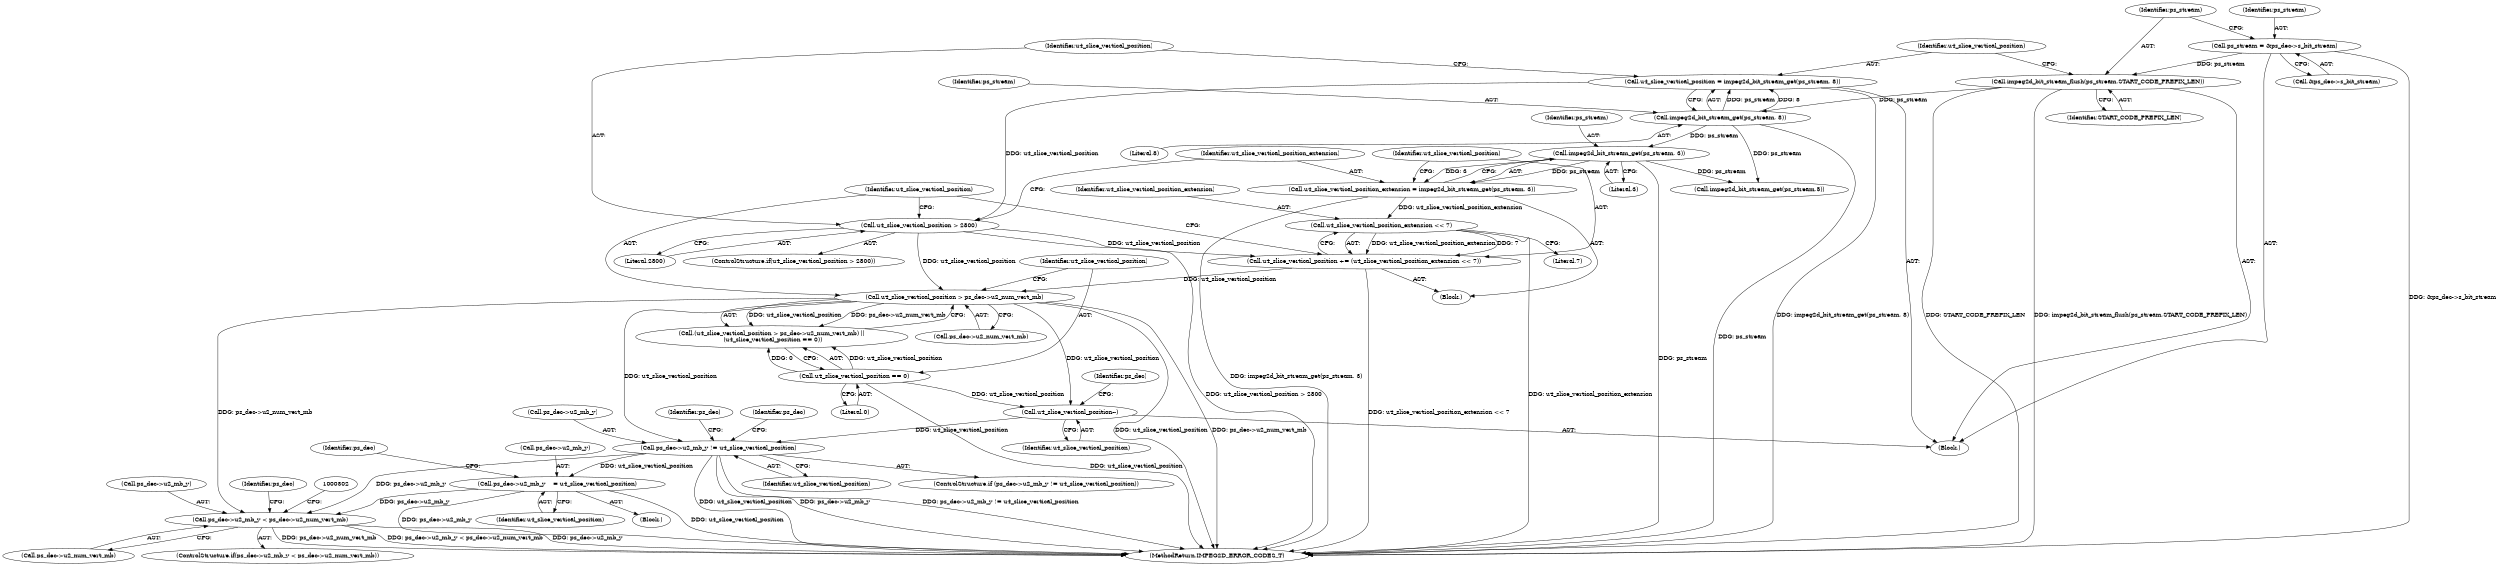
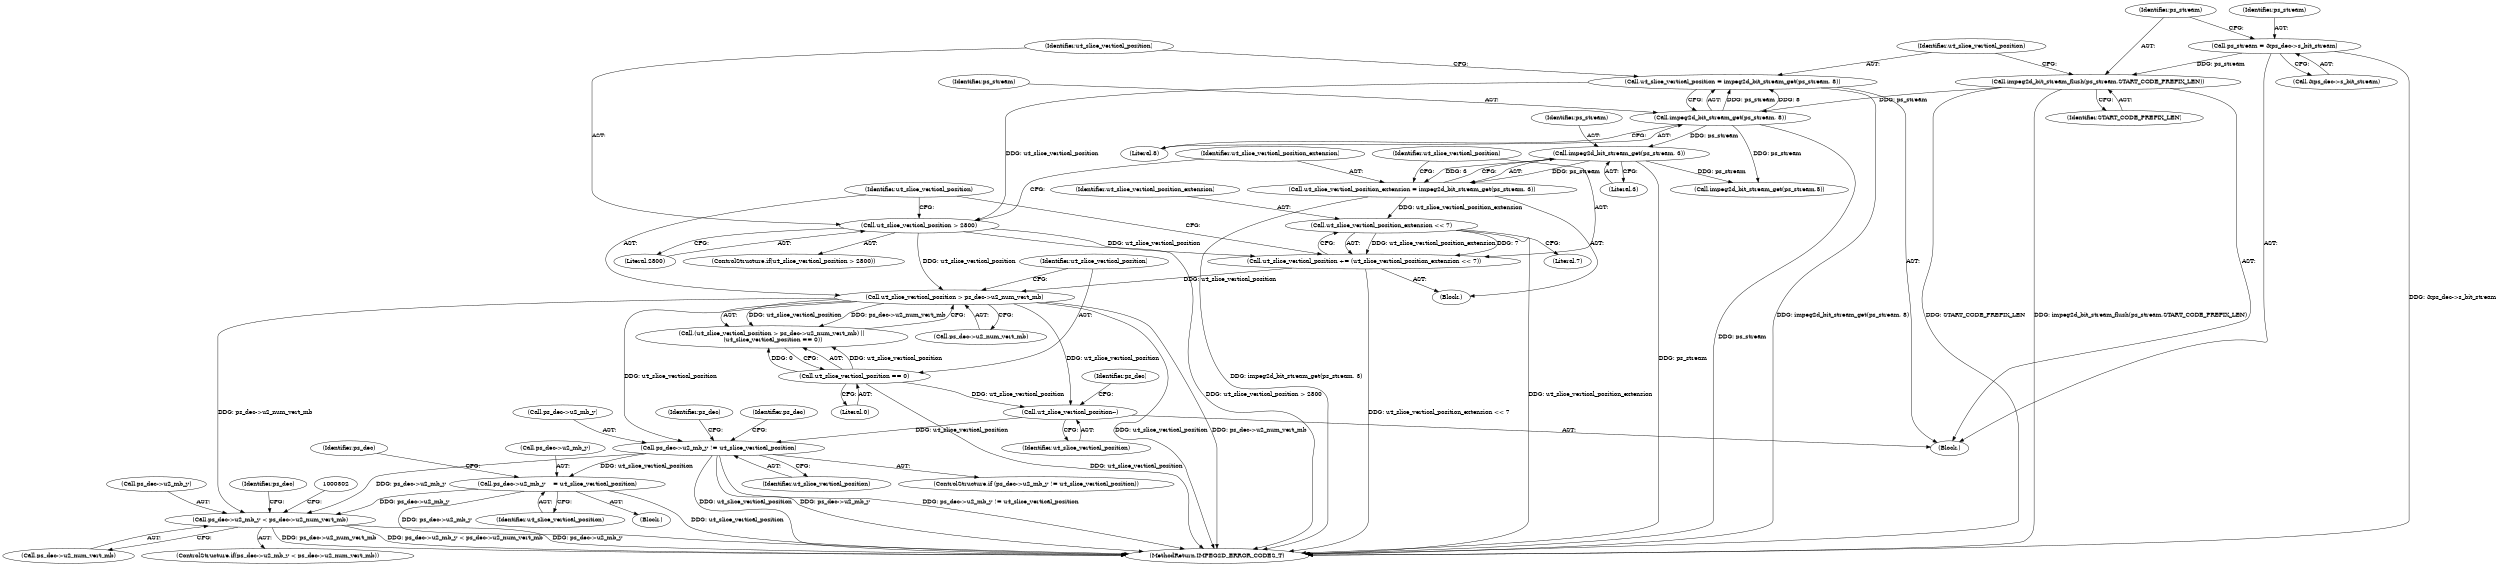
none -> (1384, 142)
